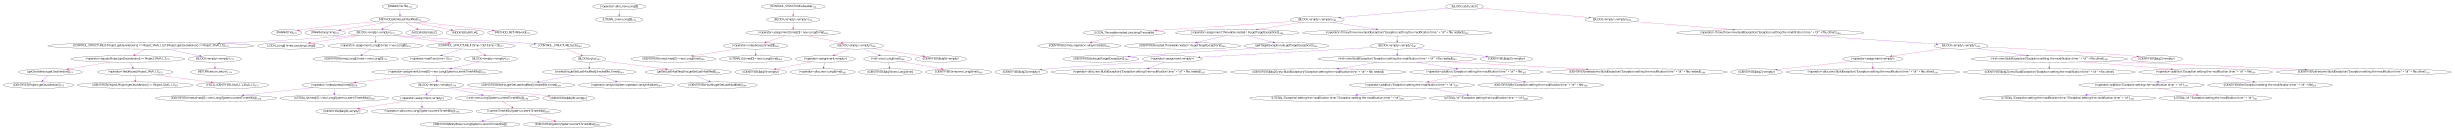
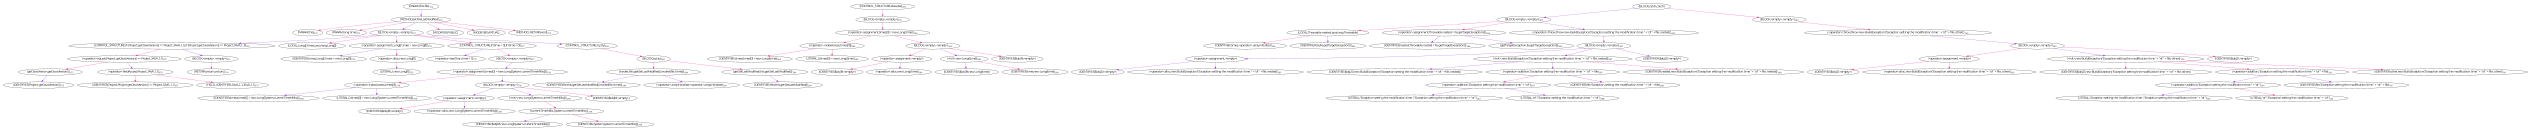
none -> (397, 52)
(1193, 52) -> (1328, 38)
(72, 72) -> (72, 72)
